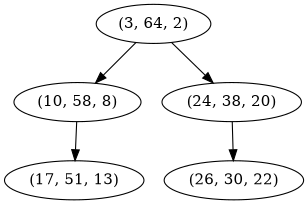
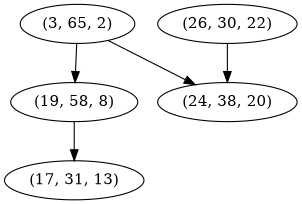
(154, 24) -> (77, 24)
(77, 102) -> (74, 102)
(233, 136) -> (227, 58)
(74, 180) -> (74, 180)
